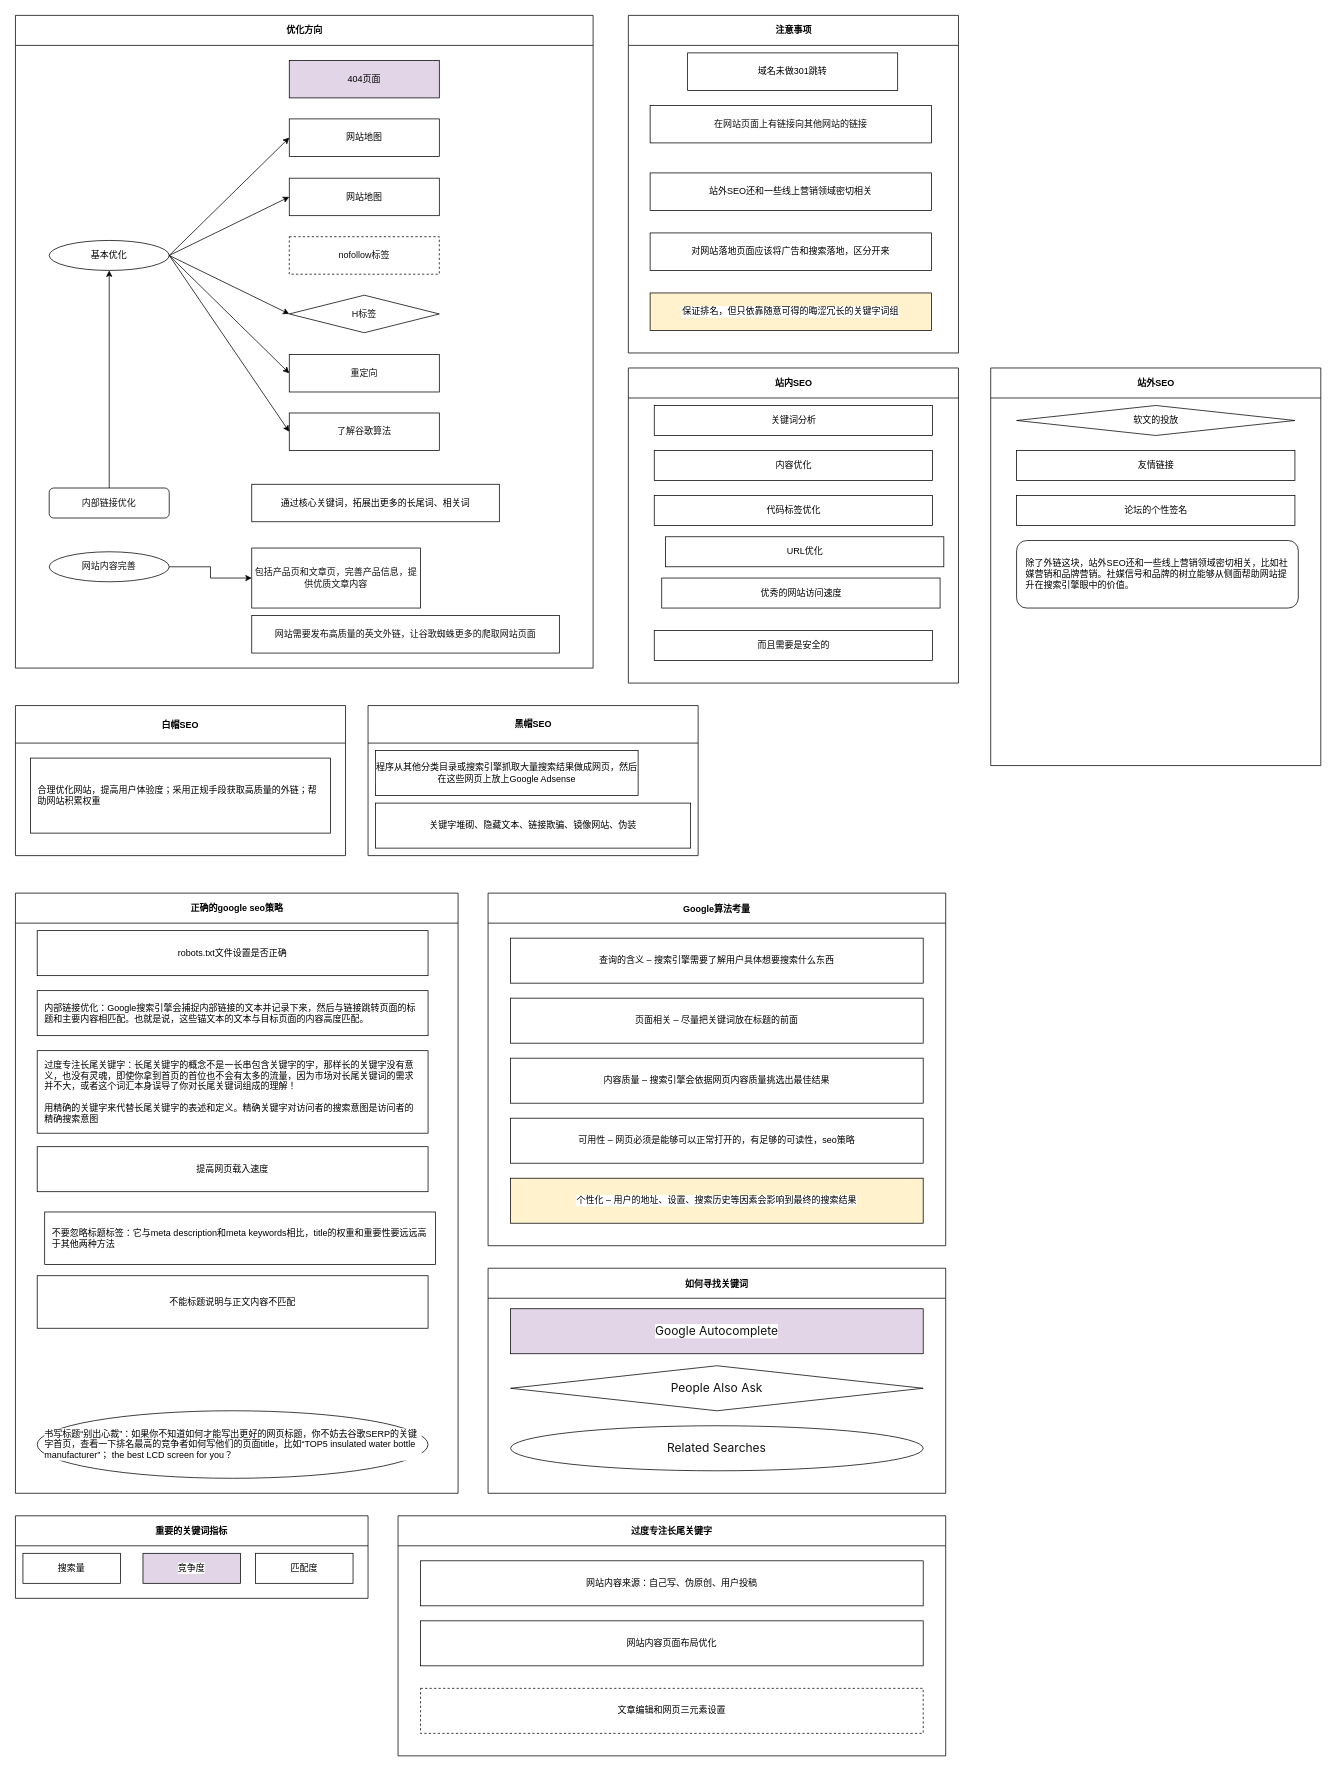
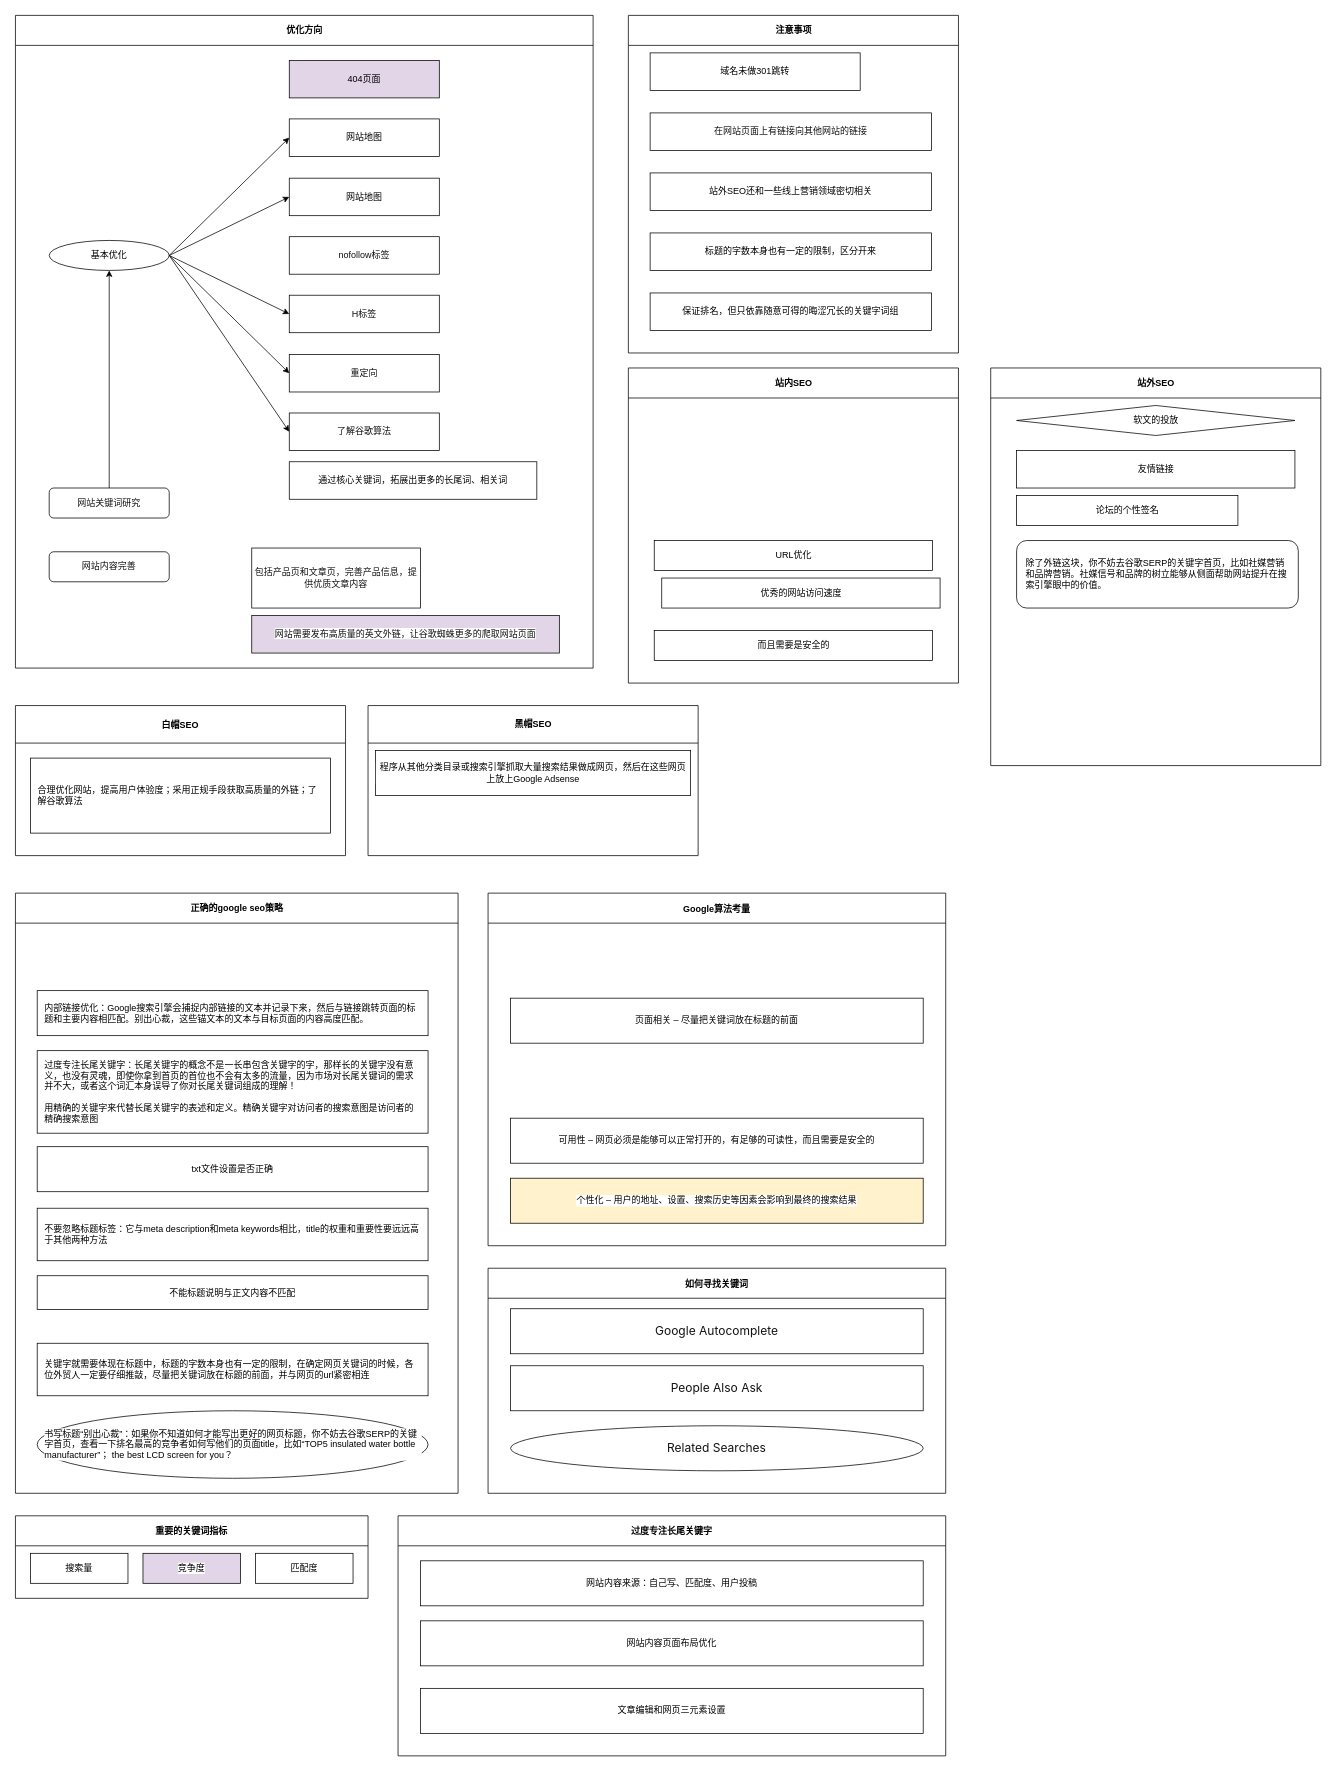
(792, 72) -> (755, 72)
(791, 124) -> (791, 132)
(791, 252) -> (791, 252)
(364, 255) -> (364, 255)
(791, 312) -> (791, 312)
(364, 314) -> (364, 314)
(793, 420) -> none
(793, 465) -> none
(1155, 465) -> (1155, 469)
(109, 503) -> (109, 503)
(375, 503) -> (413, 480)
(793, 510) -> none
(1155, 510) -> (1127, 510)
(804, 552) -> (793, 555)
(109, 567) -> (109, 567)
(196, 567) -> none
(1158, 574) -> (1158, 574)
(405, 634) -> (405, 634)
(507, 773) -> (533, 773)
(181, 795) -> (181, 795)
(533, 825) -> none
(233, 953) -> none
(717, 960) -> none
(233, 1013) -> (233, 1013)
(717, 1080) -> none
(717, 1140) -> (717, 1140)
(233, 1169) -> (233, 1169)
(240, 1238) -> (233, 1234)
(233, 1302) -> (233, 1292)
(717, 1331) -> (717, 1331)
none -> (233, 1369)
(717, 1388) -> (717, 1388)
(72, 1568) -> (79, 1568)
(672, 1583) -> (672, 1583)
(672, 1710) -> (672, 1710)
